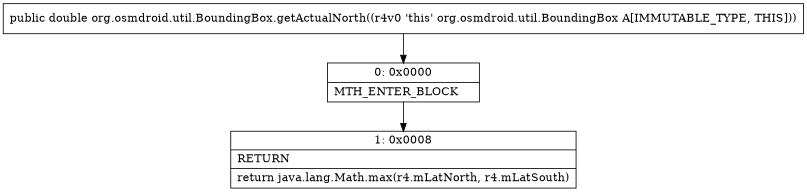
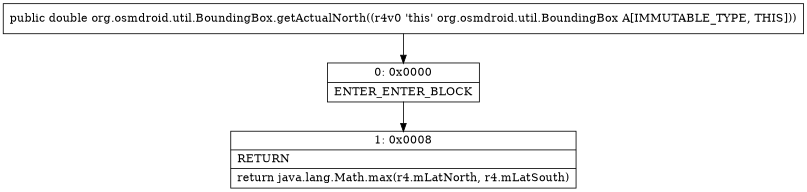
(396, 92) -> (403, 92)
